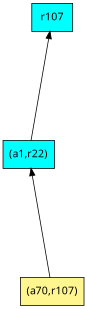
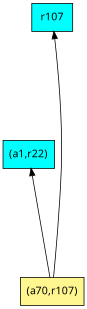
(40, 90) -> (62, 158)
